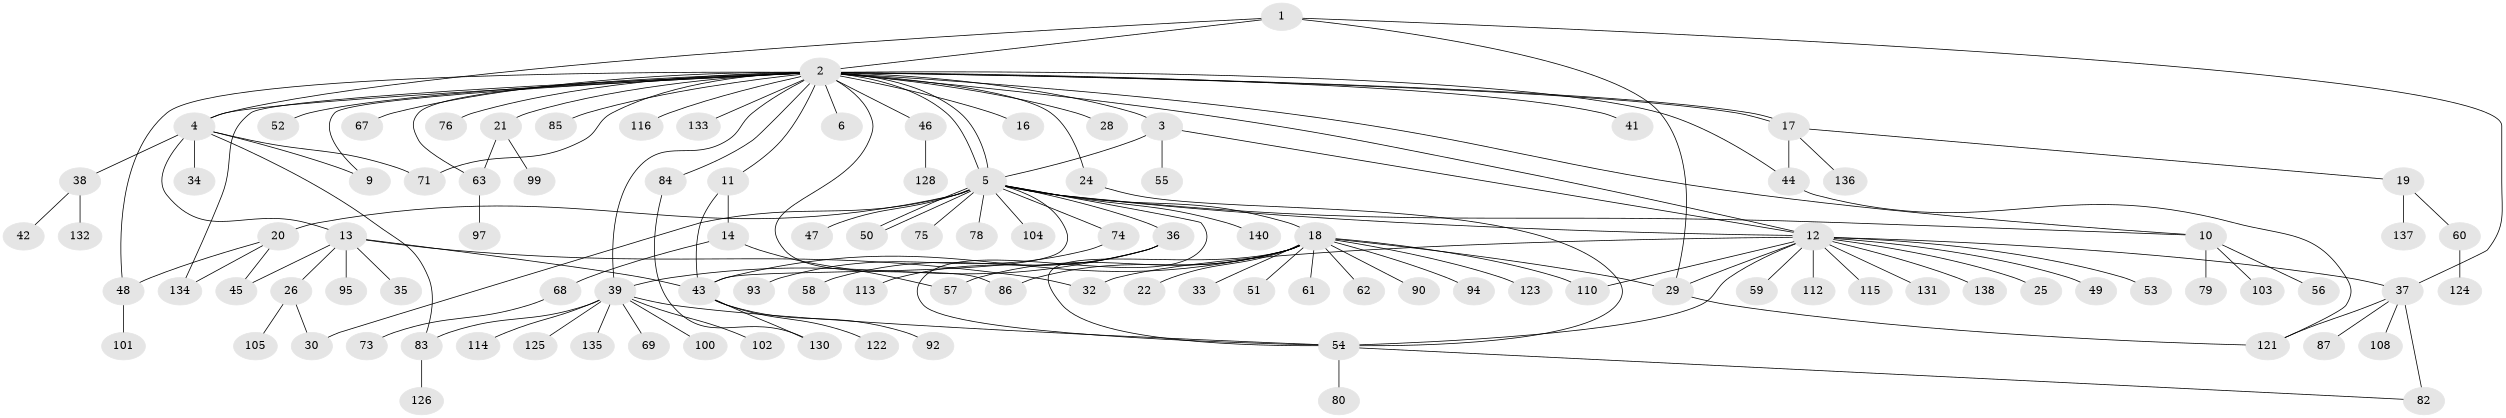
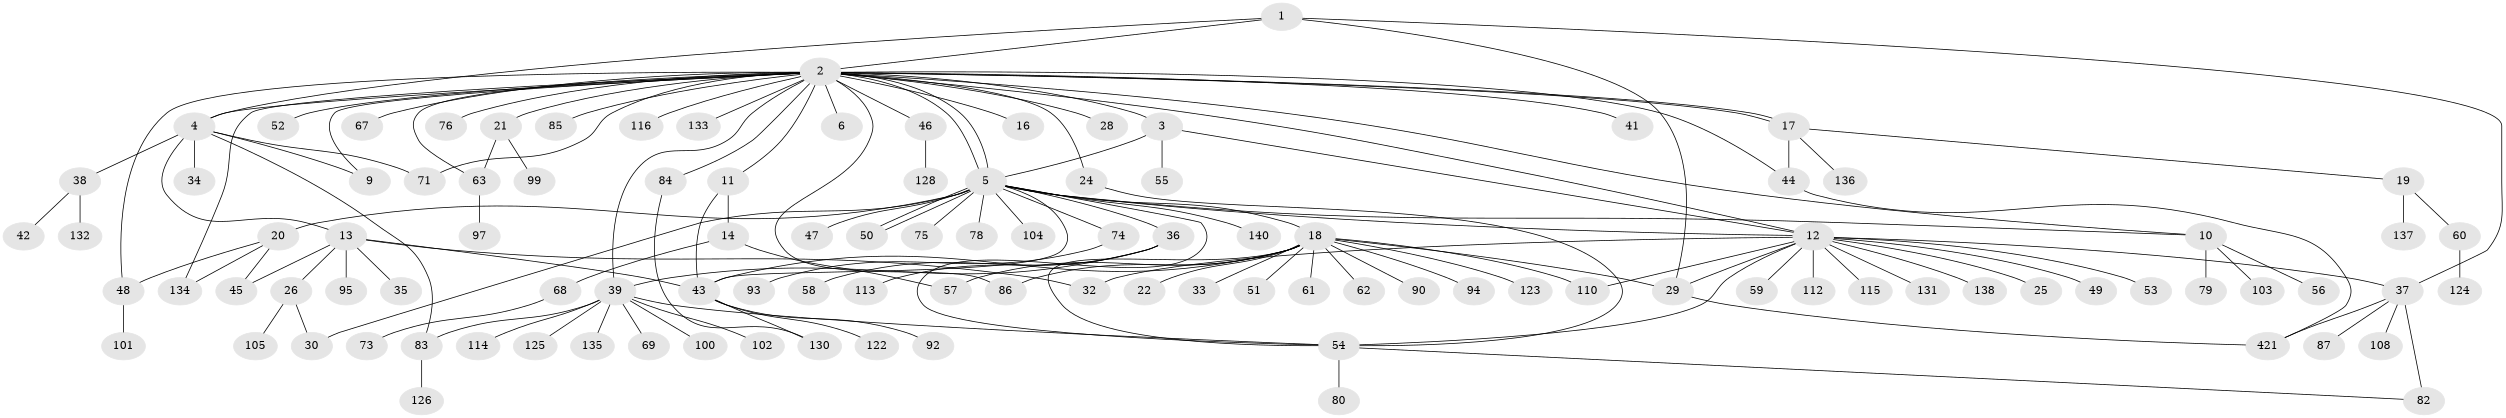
(2268, 346) -> (2268, 346)
